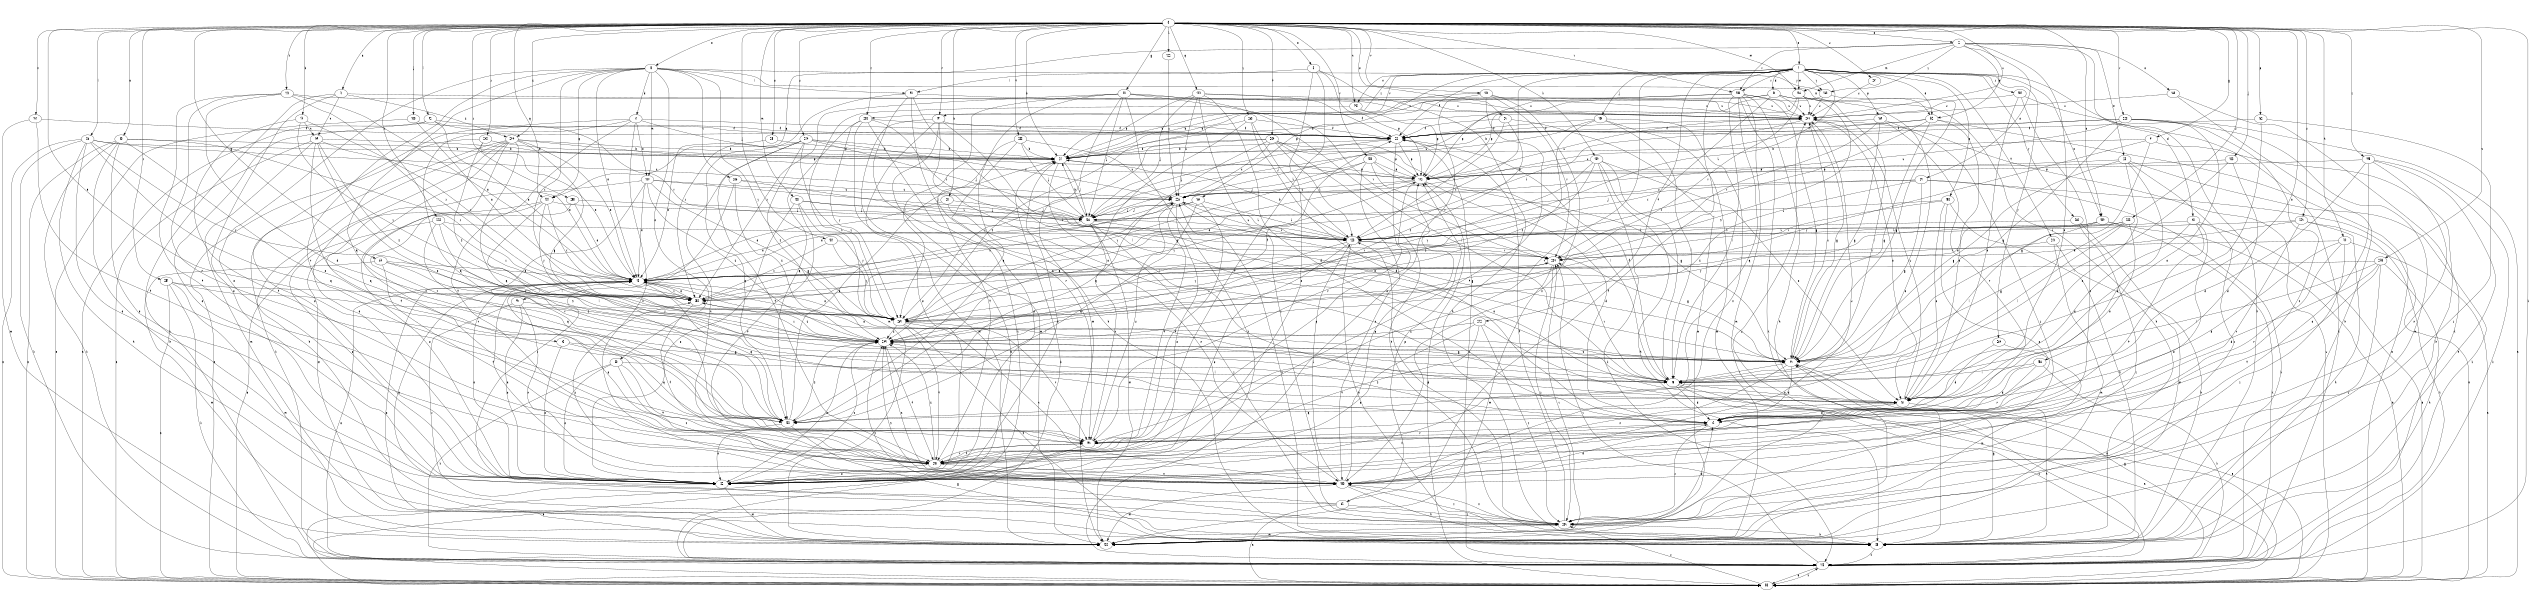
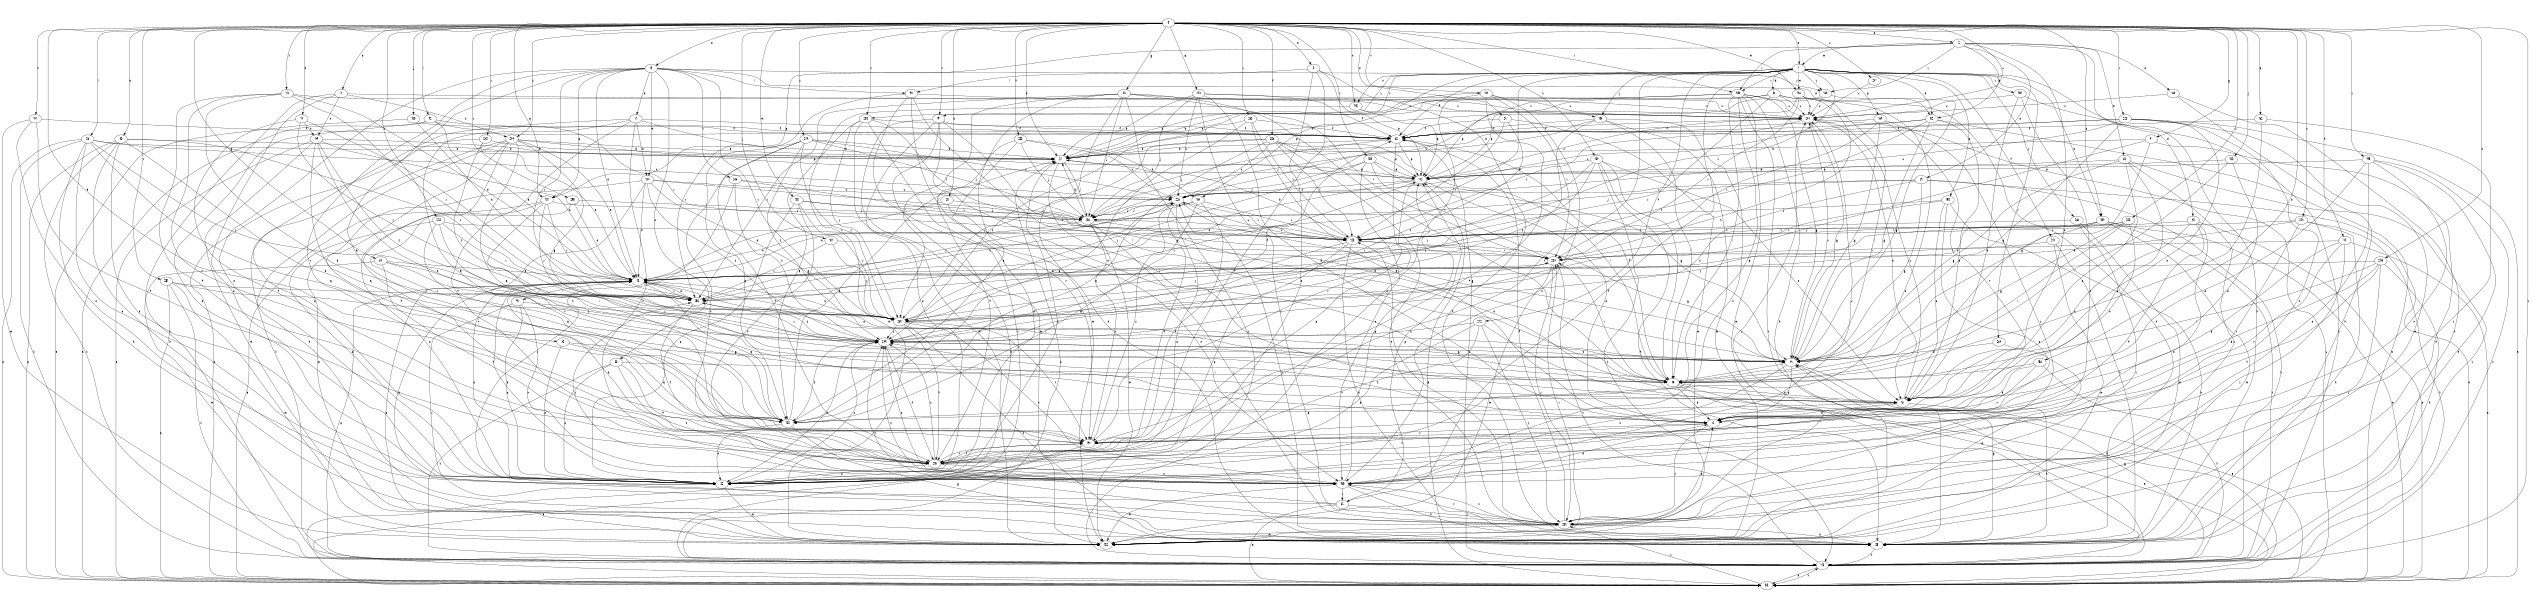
(1169, 56) -> none
(1879, 66) -> (1876, 45)
(1724, 102) -> (1543, 104)
(772, 139) -> none
(1272, 139) -> (1272, 139)
(1396, 139) -> (1396, 139)
(1035, 154) -> (1122, 157)
(2125, 159) -> (2125, 159)
(2077, 220) -> (2077, 220)
(403, 356) -> (286, 427)
(1313, 363) -> (1342, 493)
(1927, 403) -> (1916, 352)
none -> (1882, 530)
